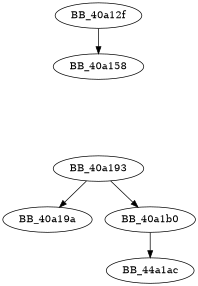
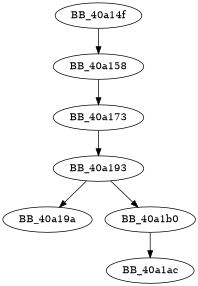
(98, 16) -> (98, 16)
none -> (98, 118)
(150, 271) -> (150, 271)
